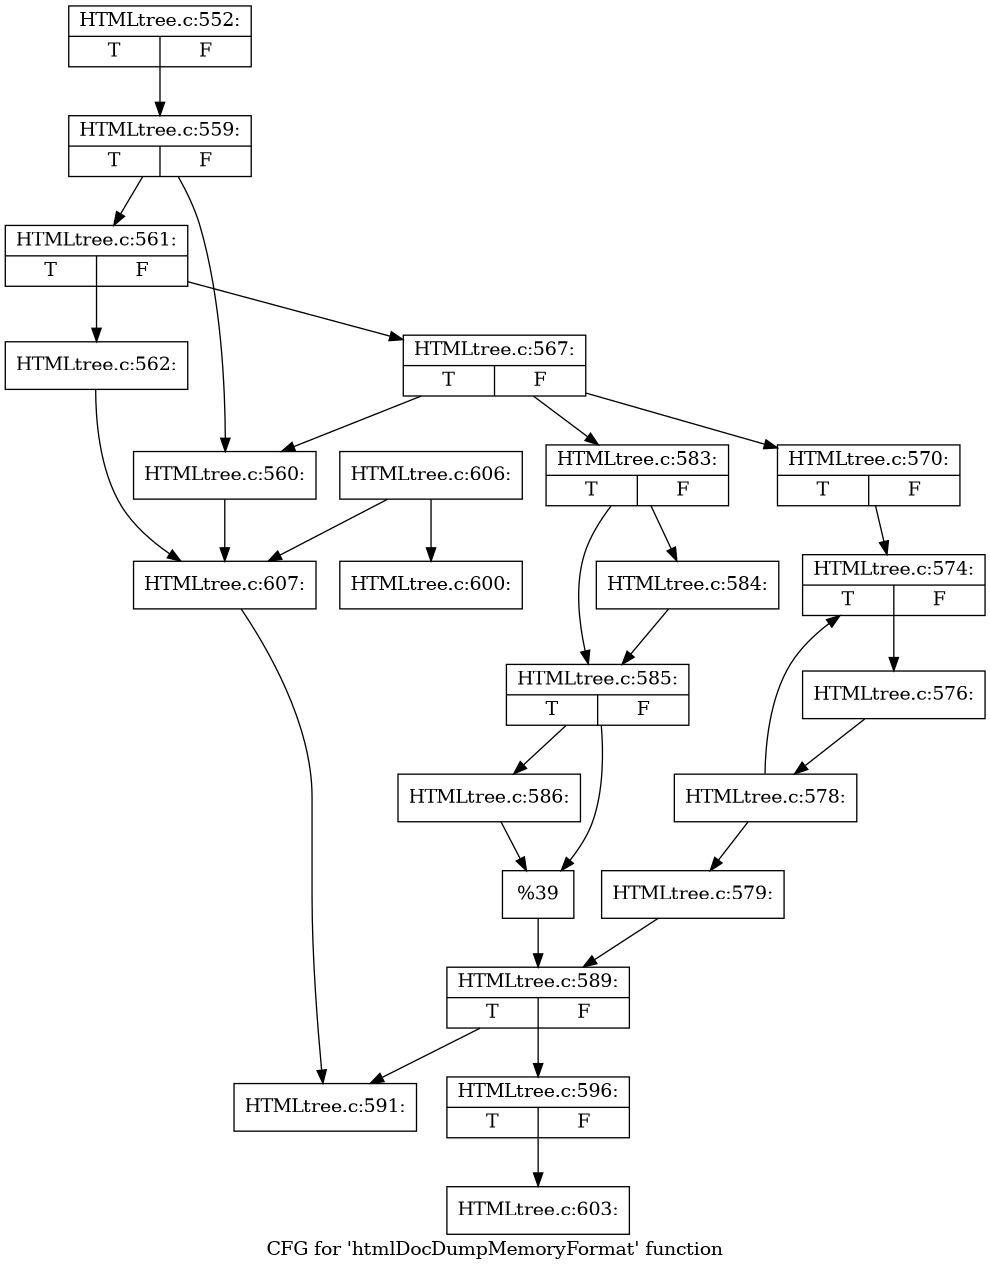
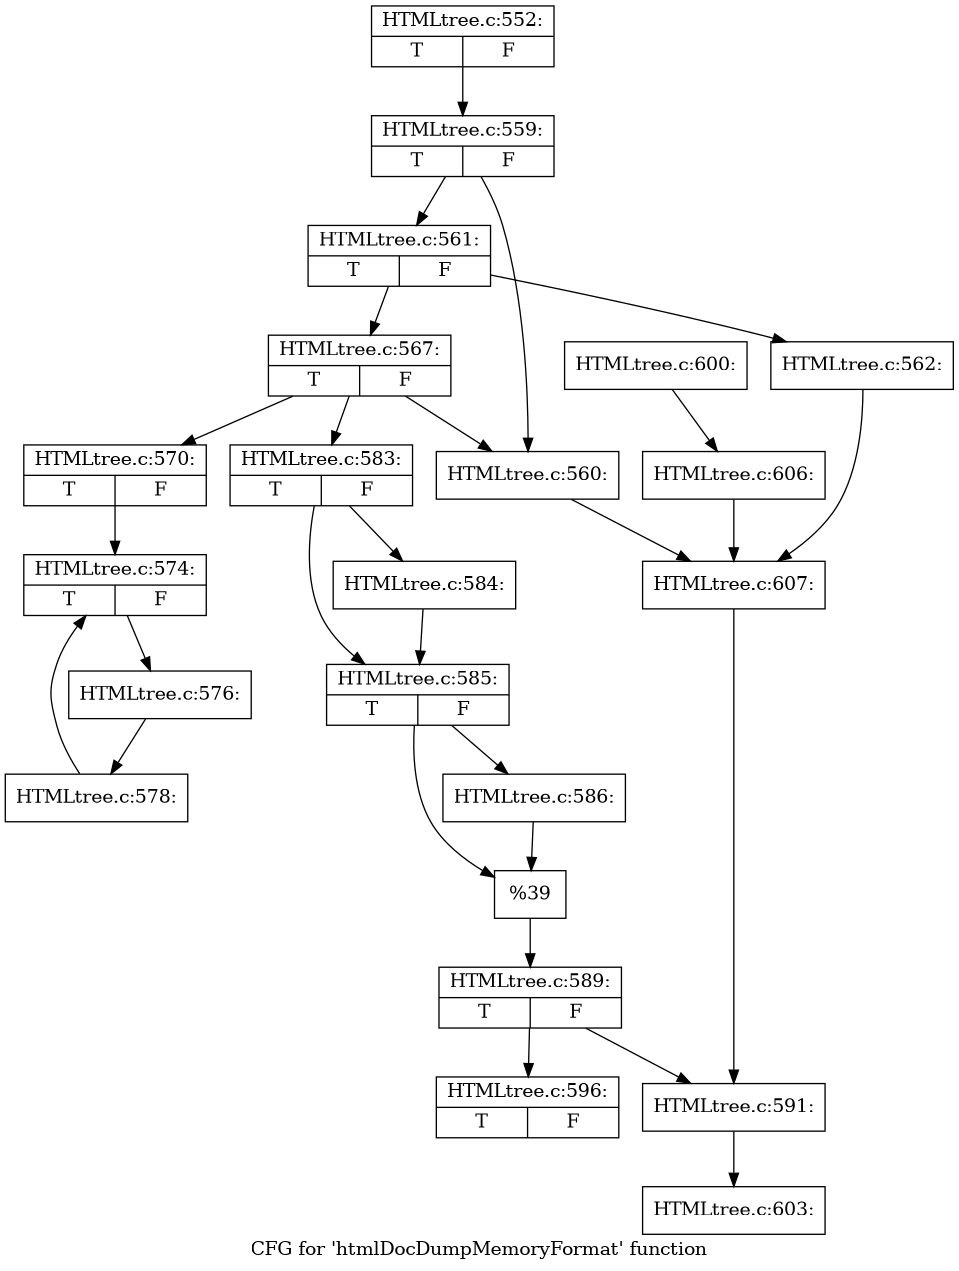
(431, 524) -> (691, 415)
(693, 894) -> none
(538, 1155) -> (734, 1152)
